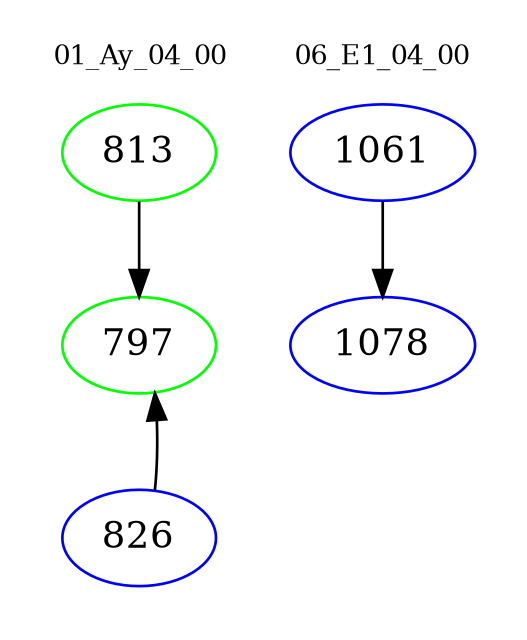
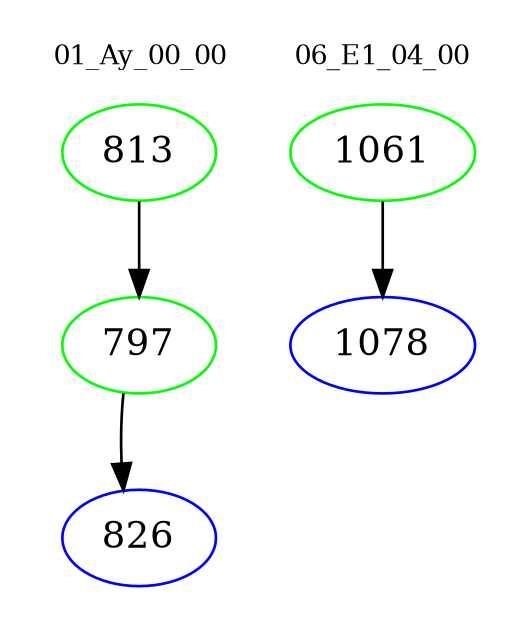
(141, 58) -> (141, 58)
(383, 153) -> (383, 153)
(157, 456) -> (121, 428)
